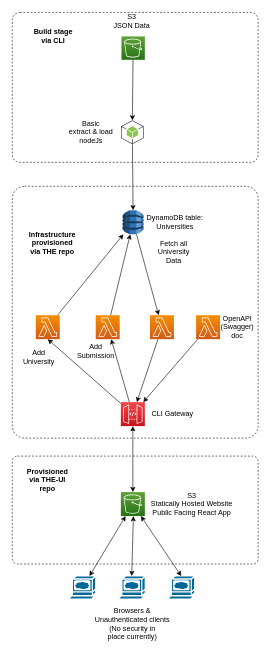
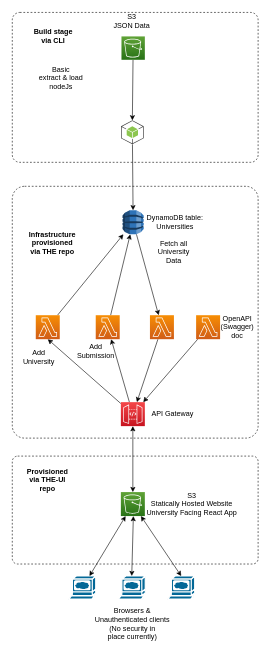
(91, 132) -> (61, 78)
(173, 414) -> (173, 414)
(192, 504) -> (192, 504)
